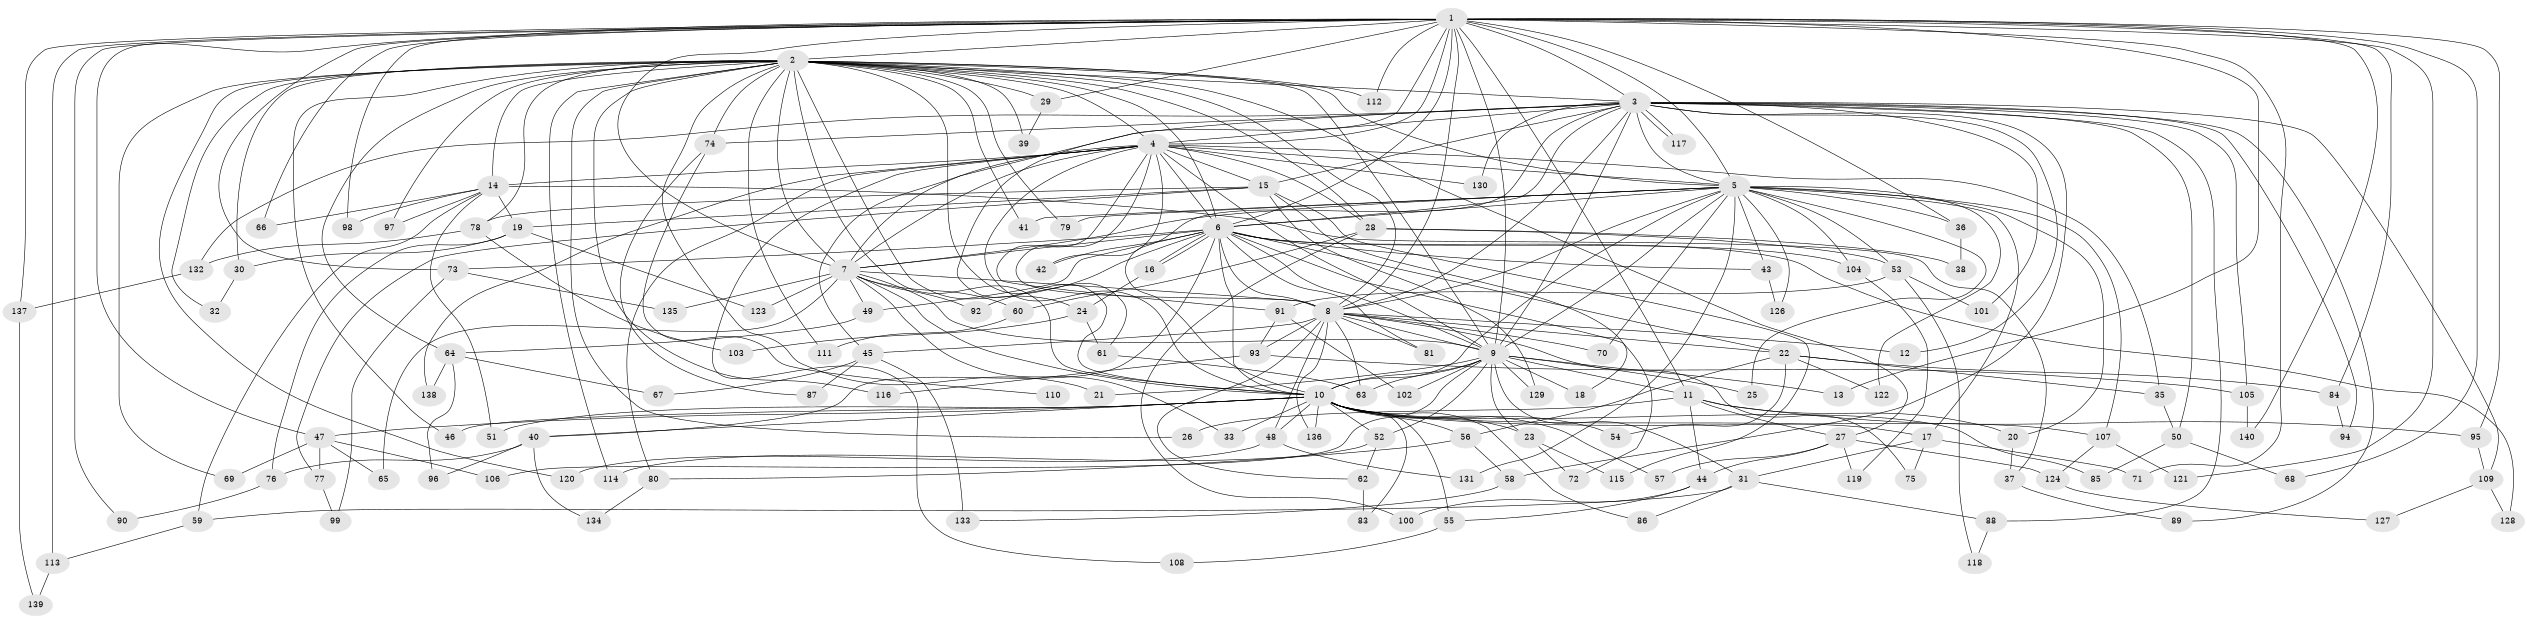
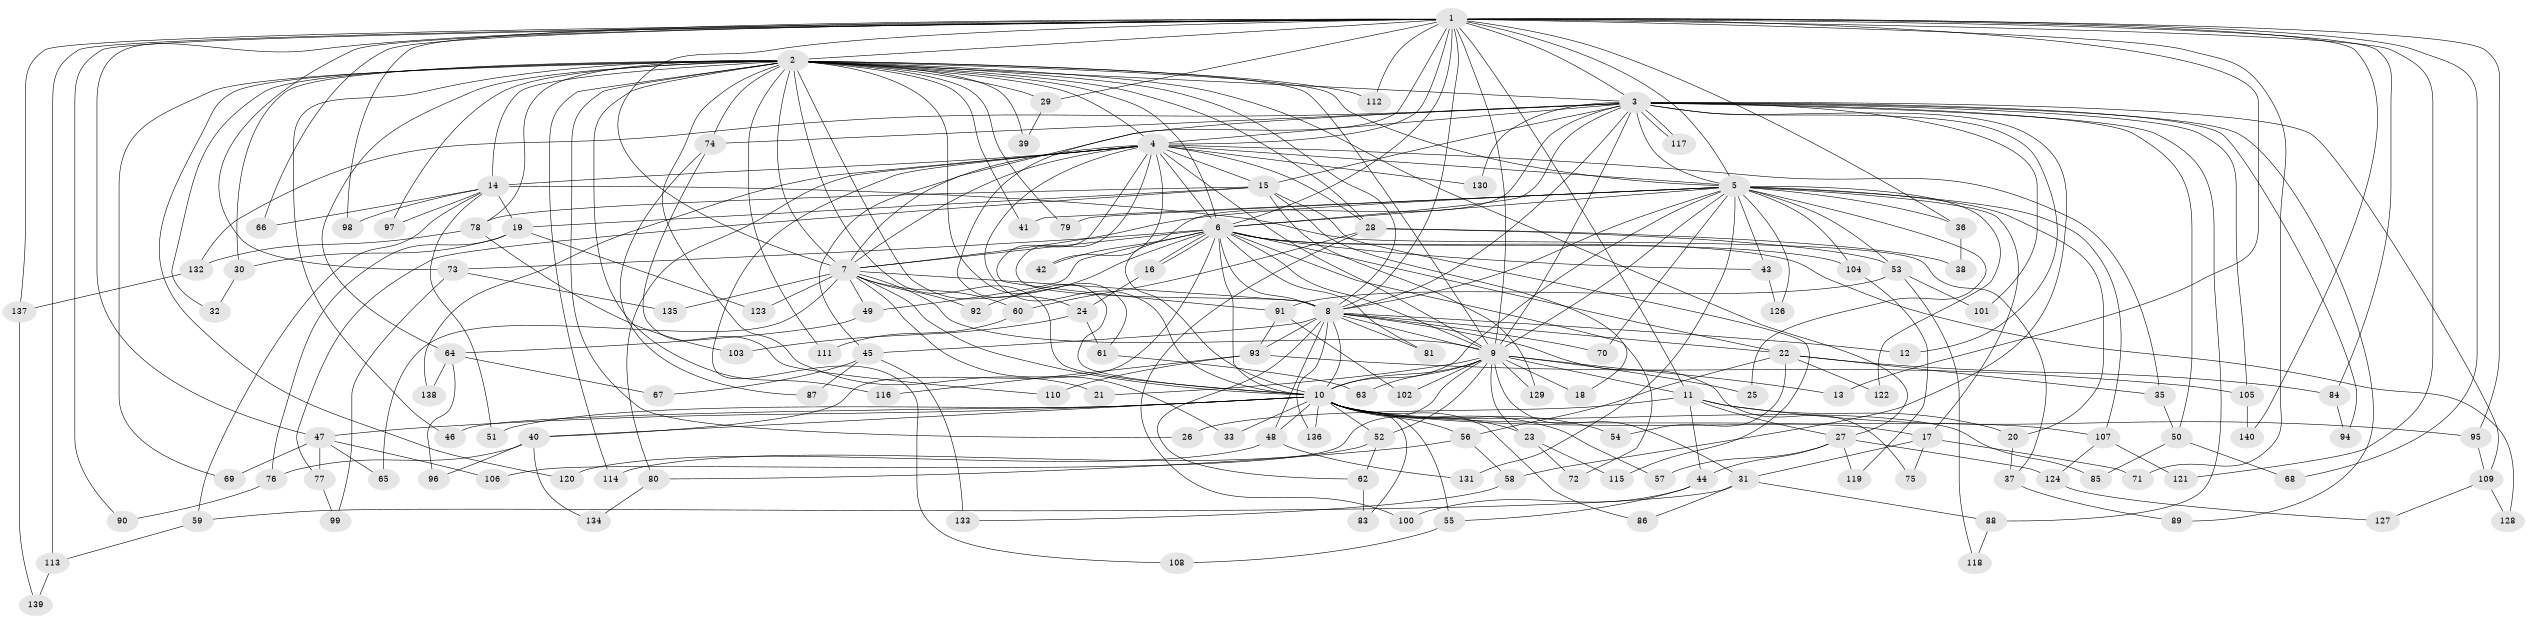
(1352, 352) -> (1340, 347)
none -> (1148, 370)
